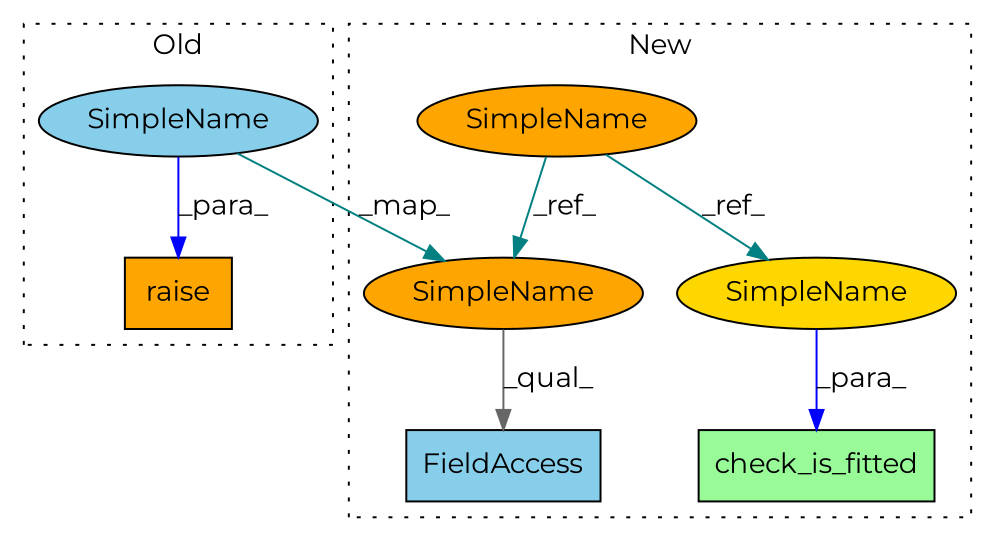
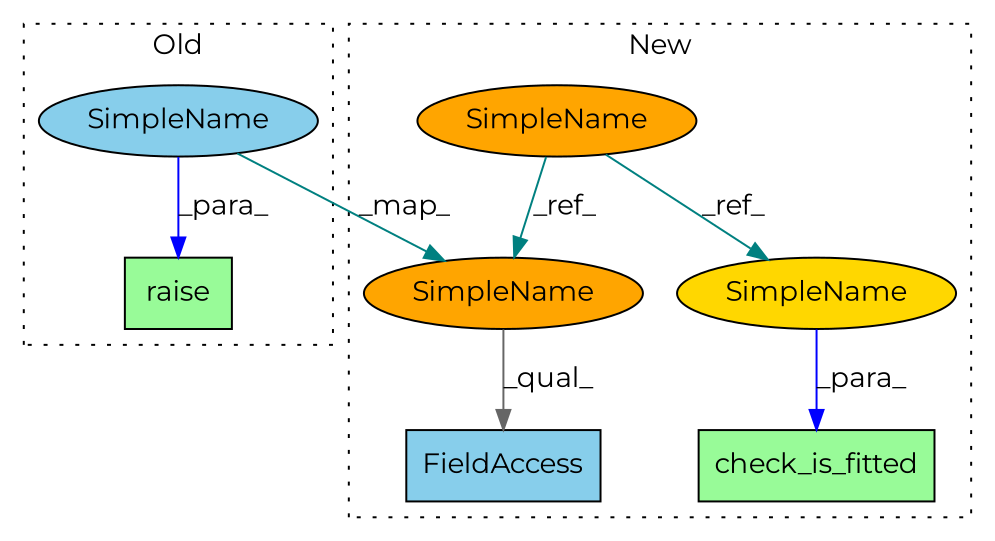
(178, 293) -> (178, 293)
